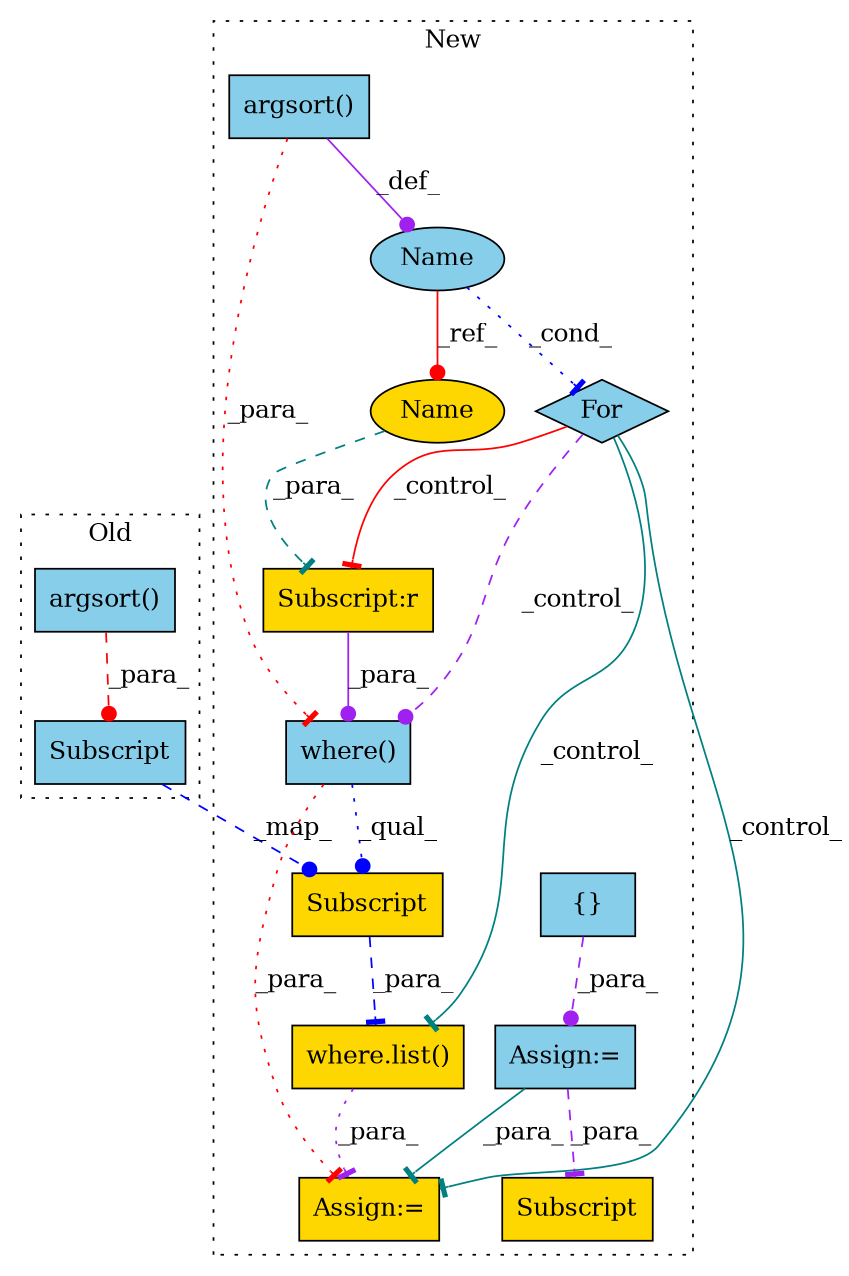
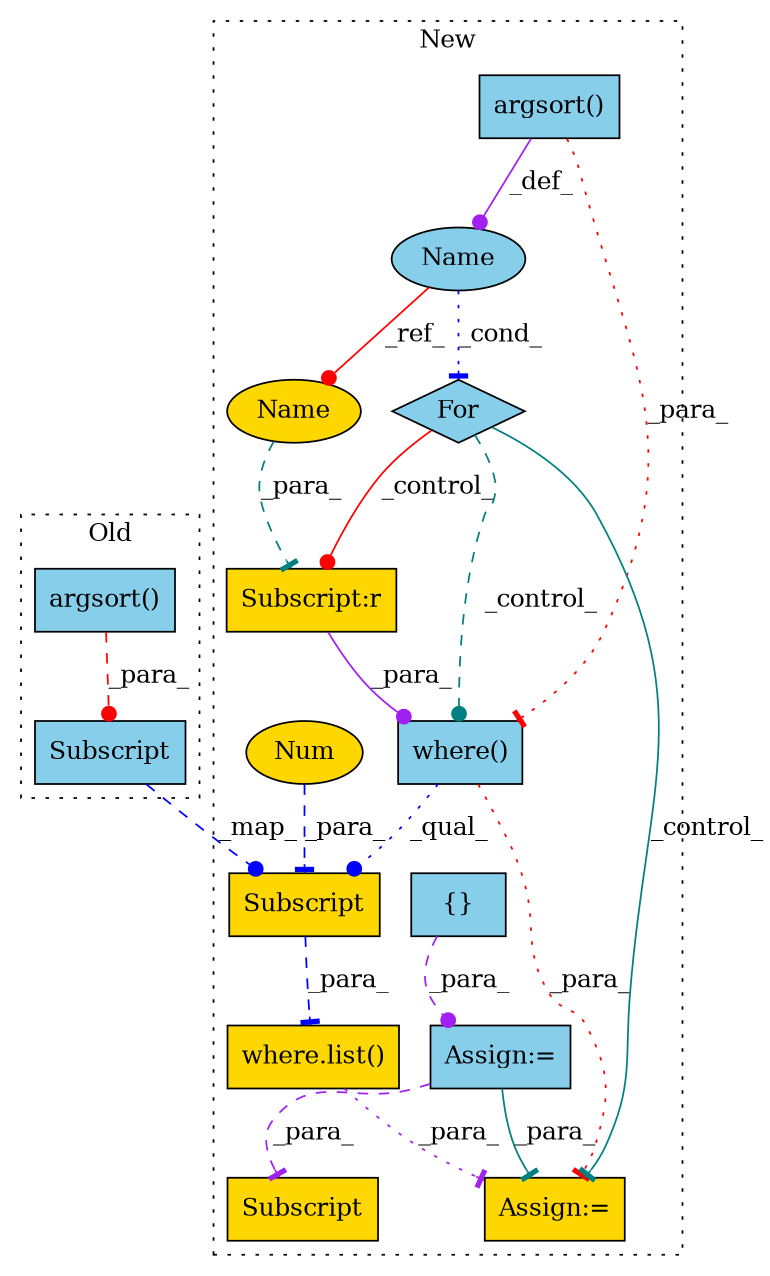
(431, 453) -> (372, 486)
(493, 572) -> (471, 566)
(543, 718) -> none
none -> (304, 752)
